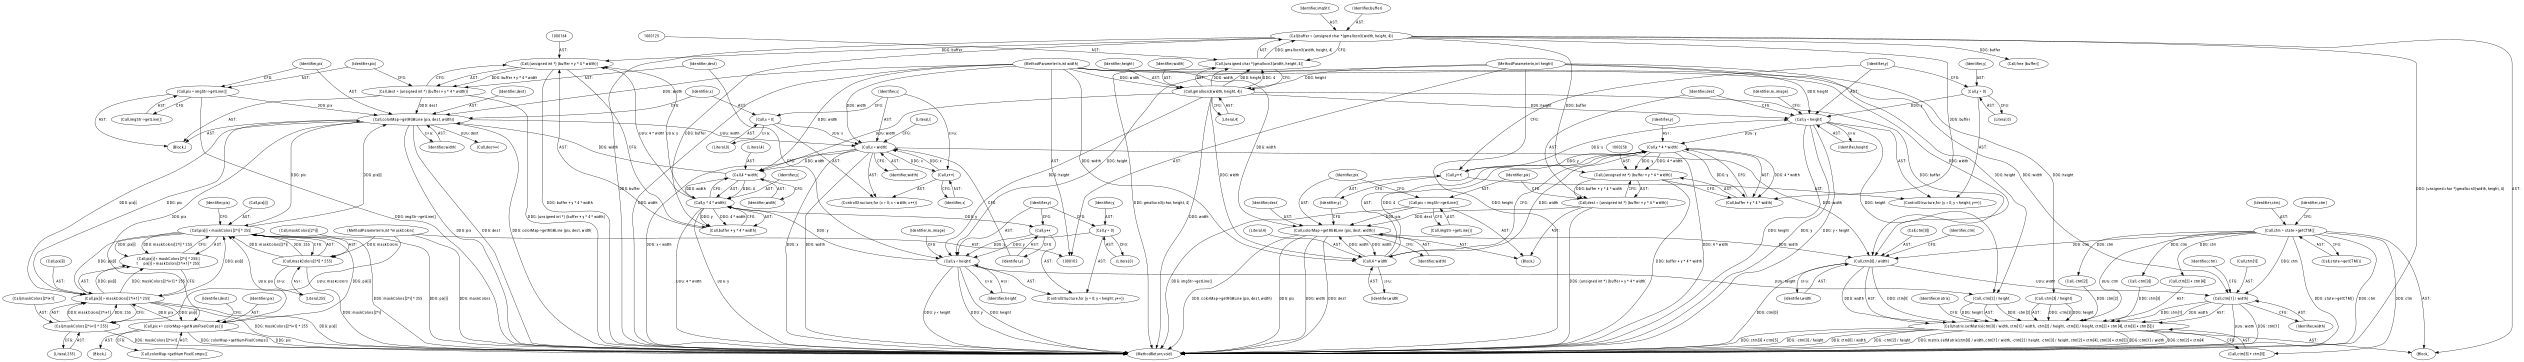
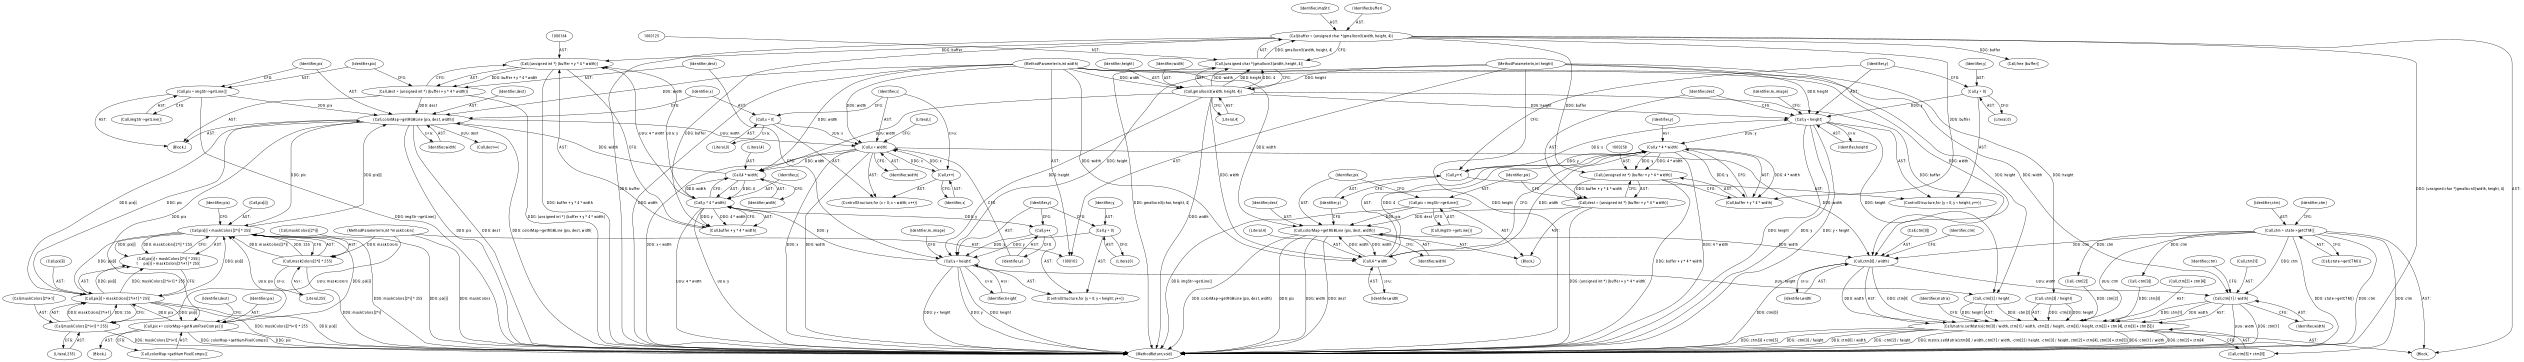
(2207, 241) -> none
